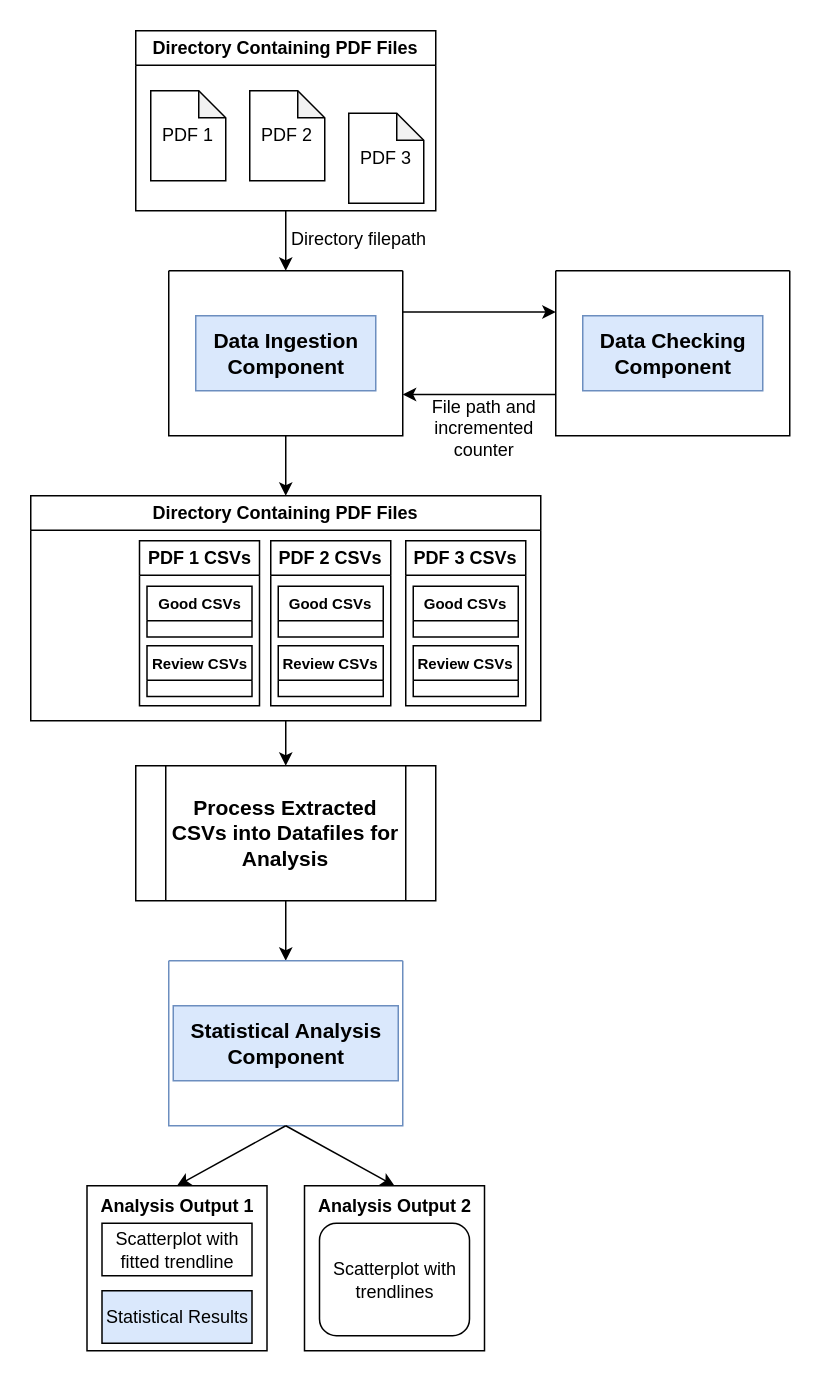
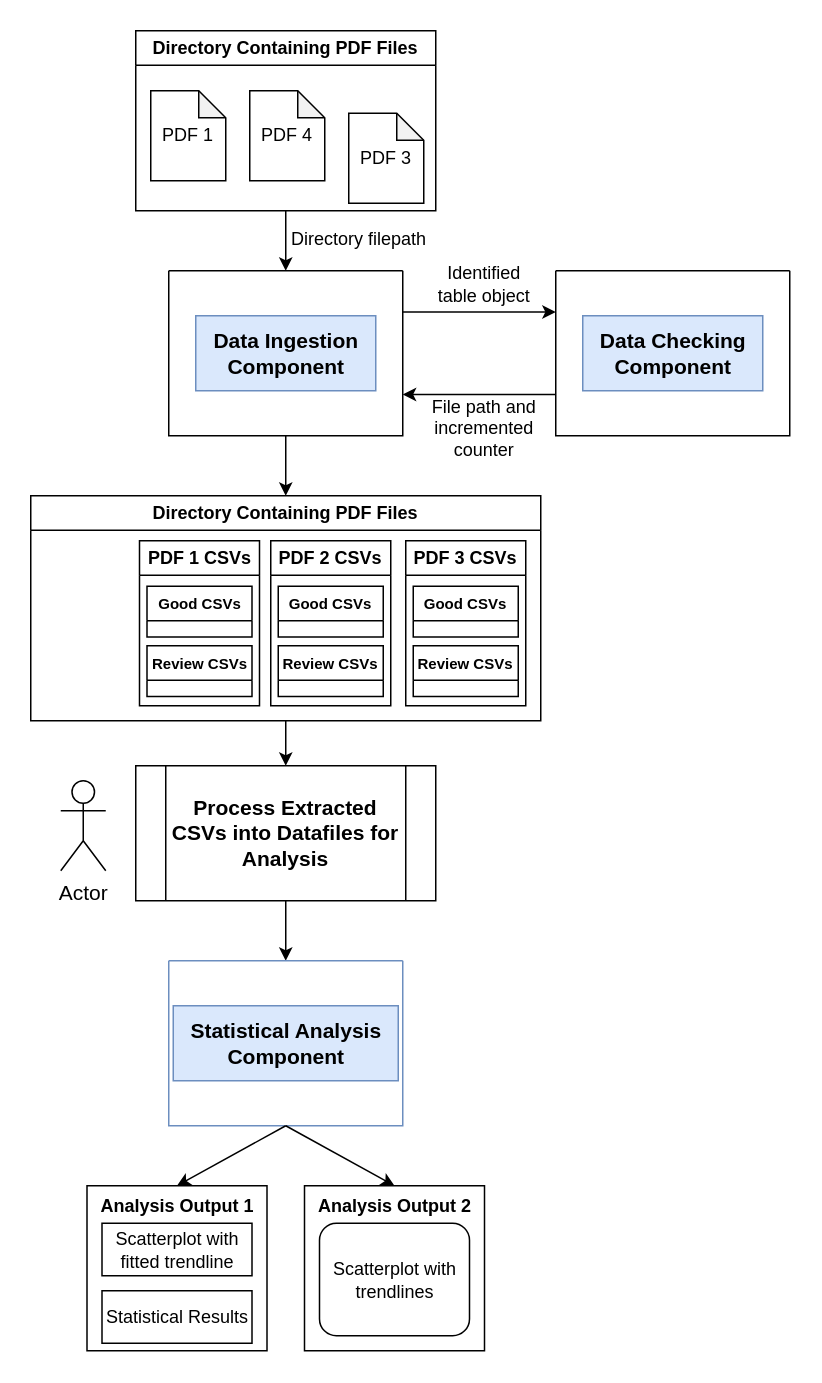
(287, 136) -> (287, 136)
none -> (485, 284)
none -> (83, 826)
(177, 1317) -> (177, 1317)
